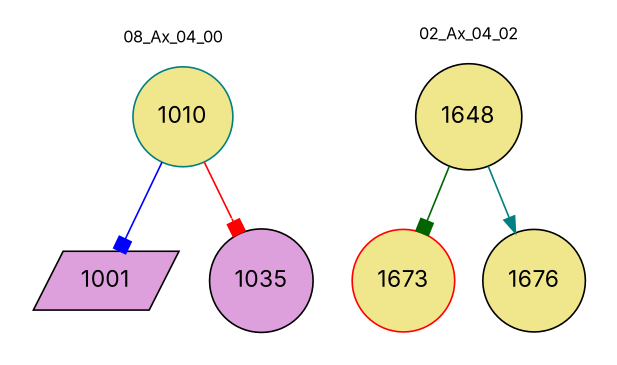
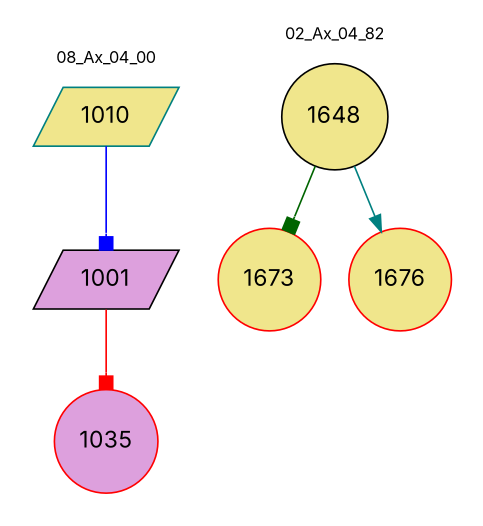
(469, 35) -> (335, 35)
(183, 117) -> (106, 117)
(218, 190) -> (106, 341)
(261, 281) -> (106, 441)
(534, 281) -> (400, 280)
